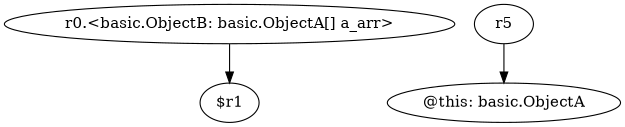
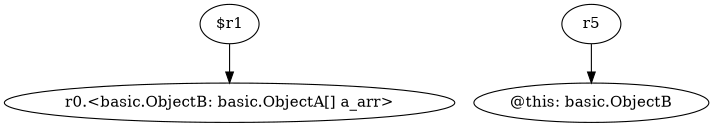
(230, 58) -> (230, 58)
(504, 103) -> (591, 103)
